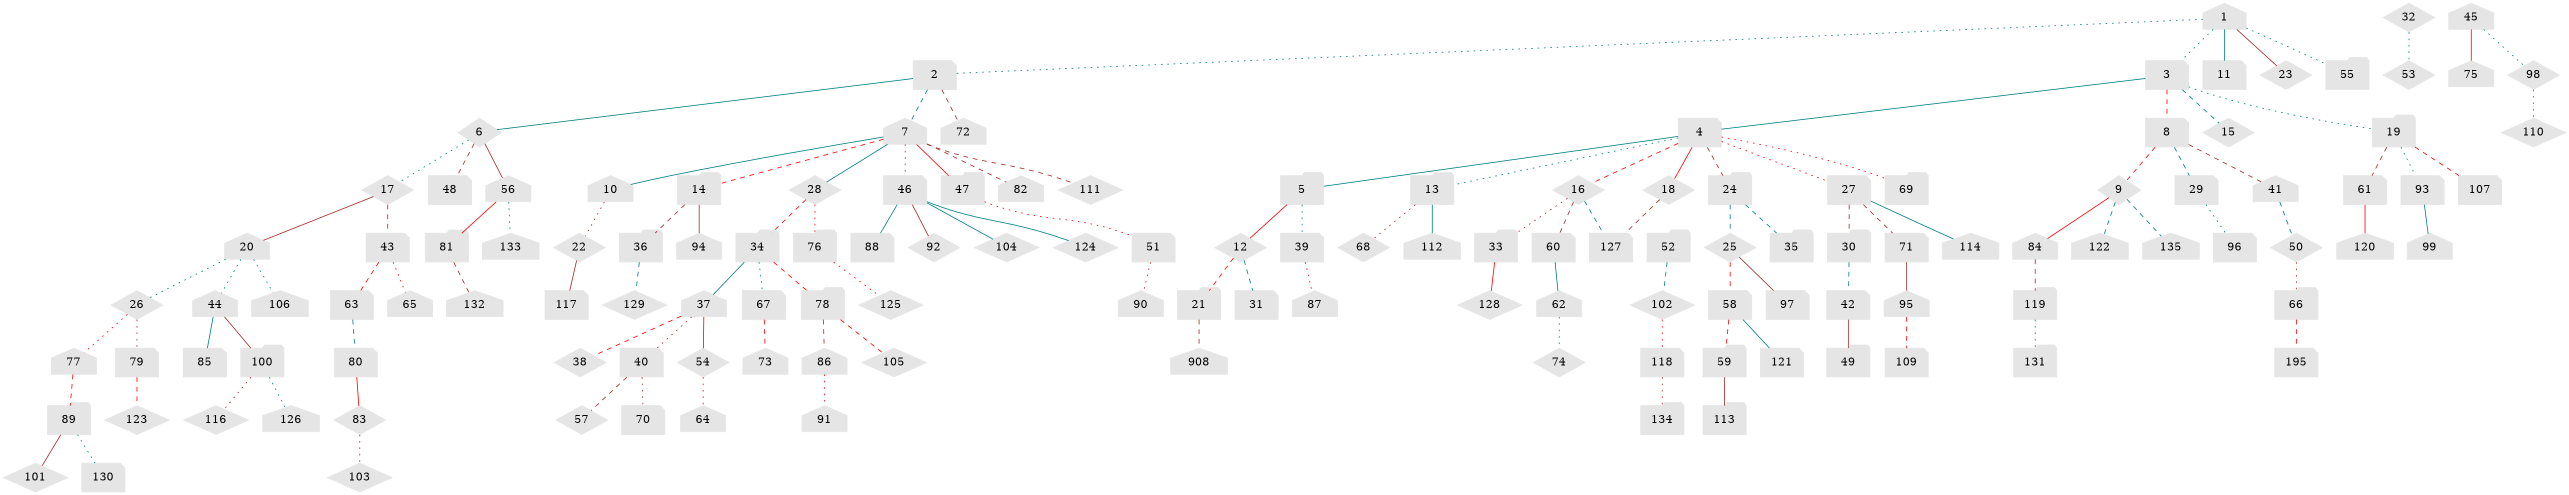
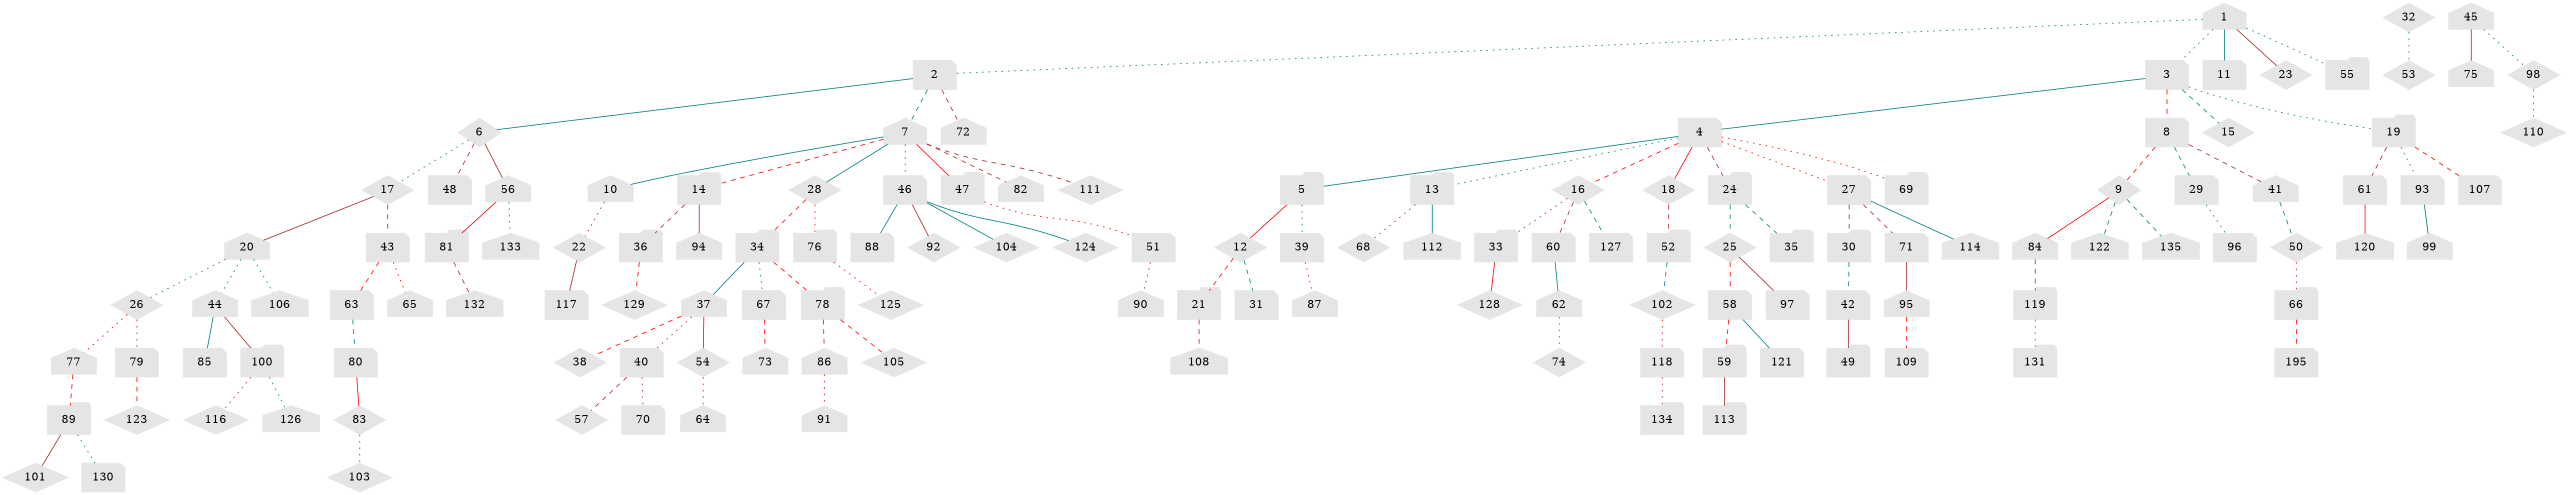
(1643, 216) -> (1669, 219)
(638, 277) -> (638, 277)
(1199, 363) -> (1199, 363)
